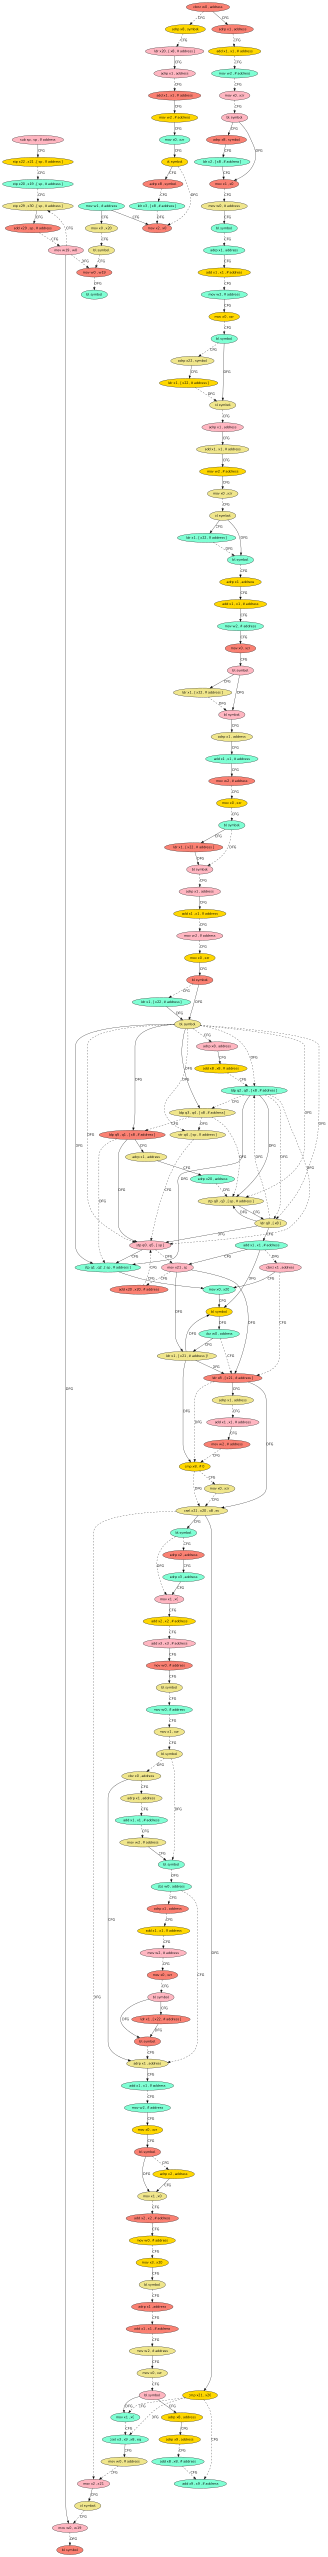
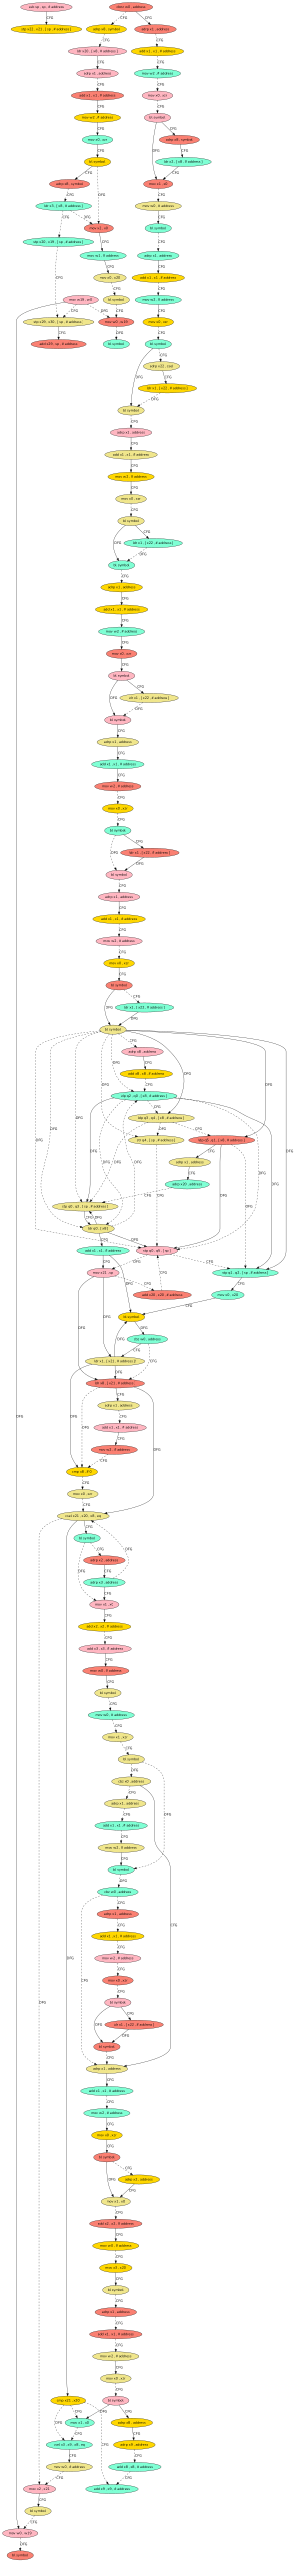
(38, 172) -> (61, 223)
(129, 217) -> (101, 241)
(48, 239) -> none
(192, 361) -> (162, 366)
(130, 1256) -> (199, 1261)
(280, 1268) -> none
(194, 1488) -> (123, 1547)
